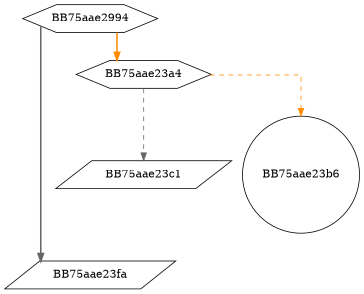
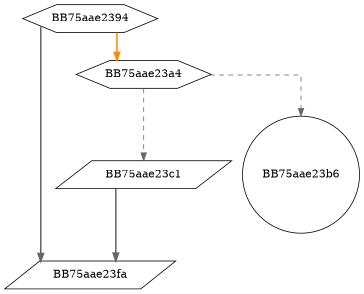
(90, 19) -> (90, 19)
(272, 75) -> (272, 75)
none -> (116, 221)
